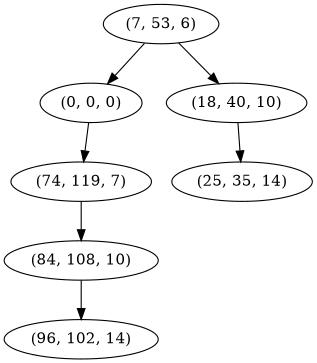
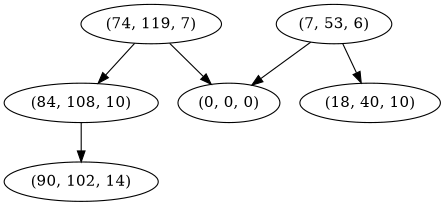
(87, 137) -> (186, 60)
(242, 182) -> none
(81, 339) -> (81, 182)
